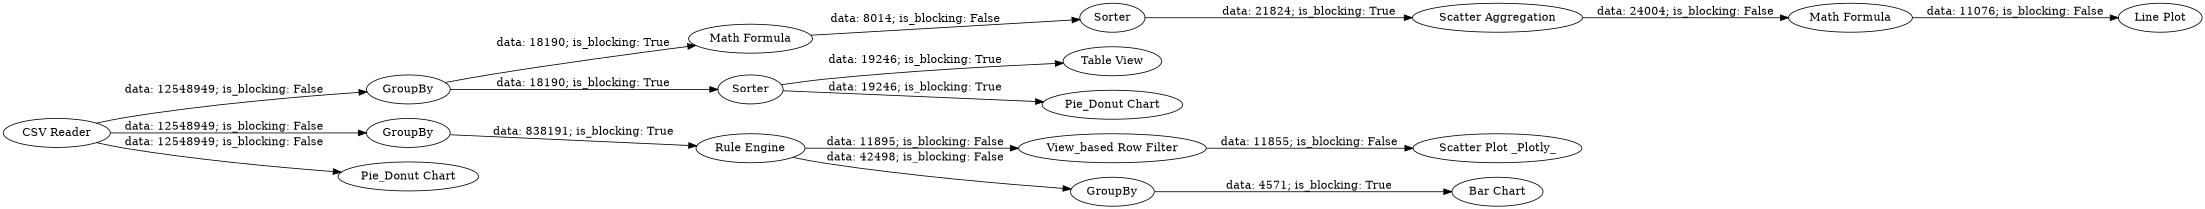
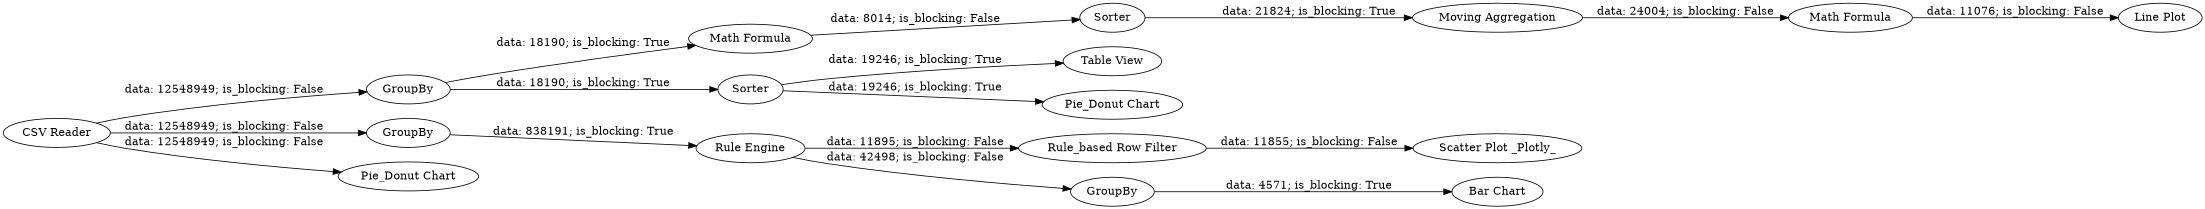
(1497, 18) -> (1497, 18)
(1112, 148) -> (1112, 148)
